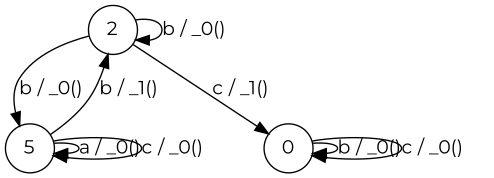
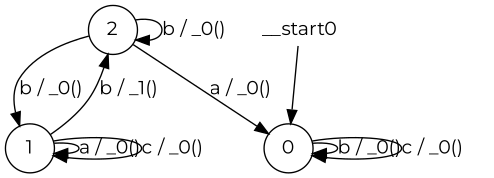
none -> (299, 30)
(241, 89) -> (241, 89)
(30, 148) -> (30, 148)
